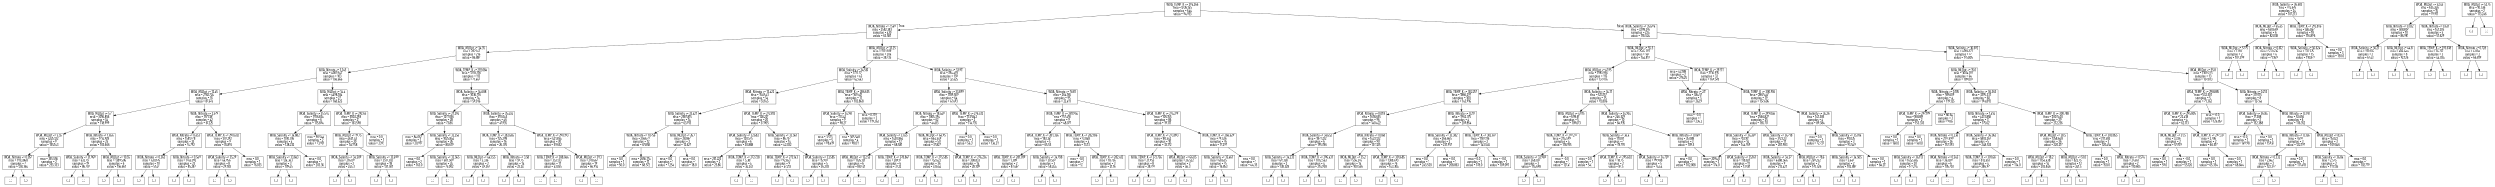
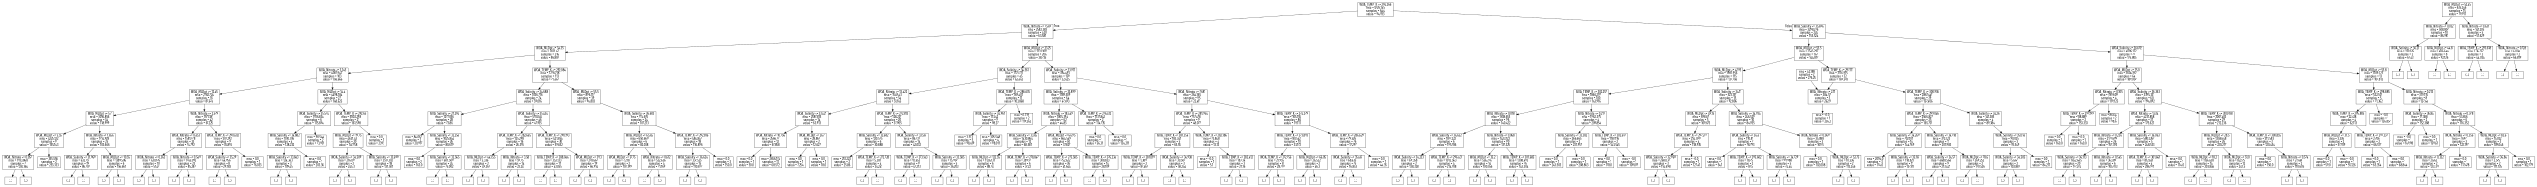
none -> (586, 97)
(1815, 141) -> none
(1699, 152) -> (1830, 151)
(1183, 162) -> (1312, 162)
